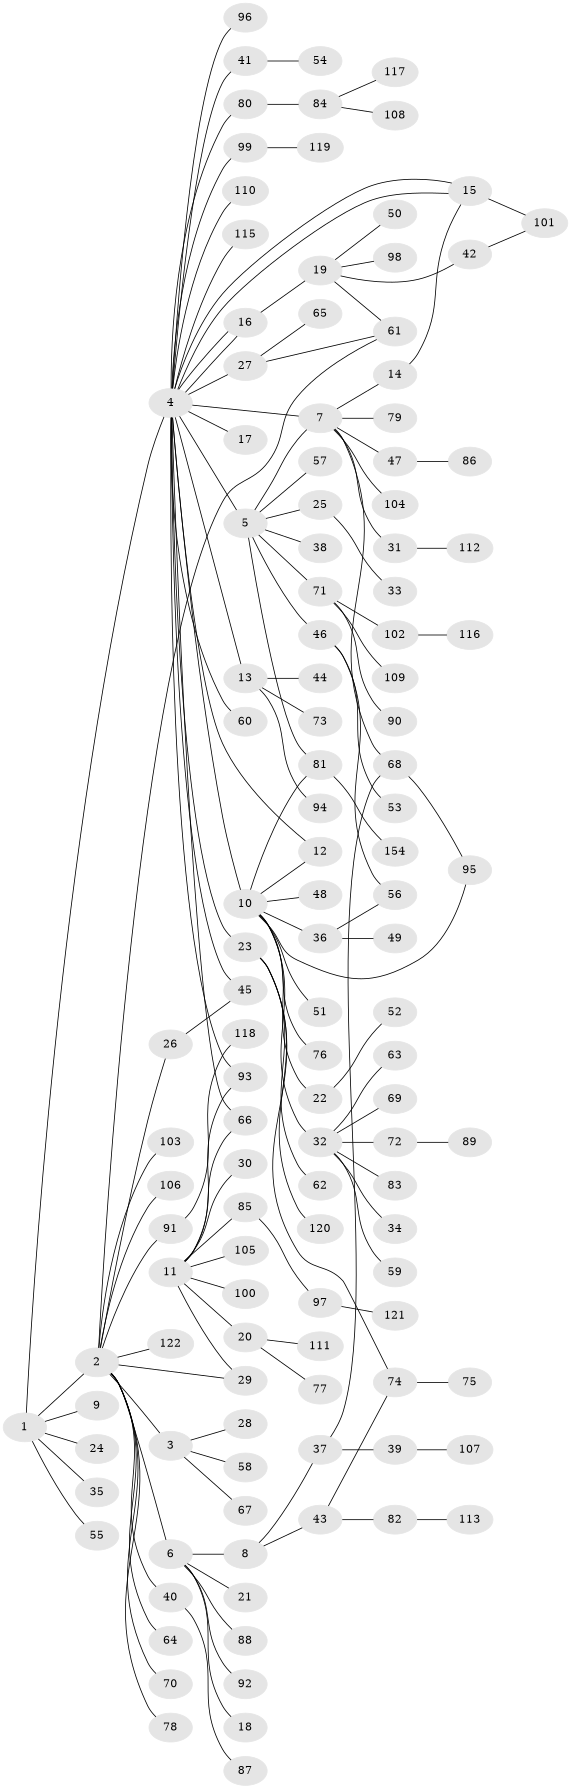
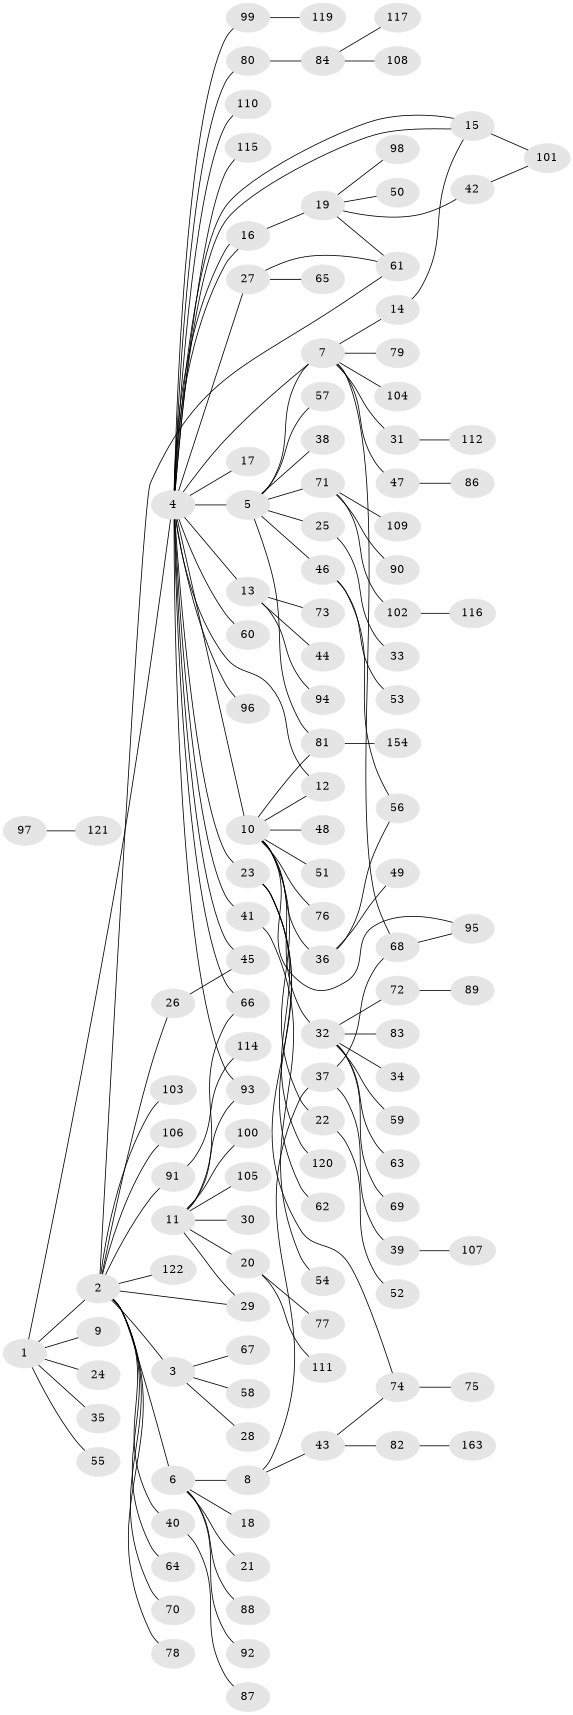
(245, 1034) -> (248, 1047)
(245, 1207) -> none
(470, 1520) -> (472, 1446)
